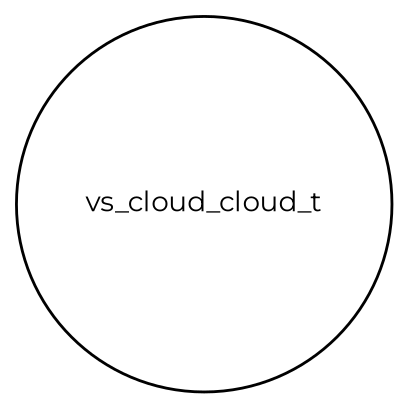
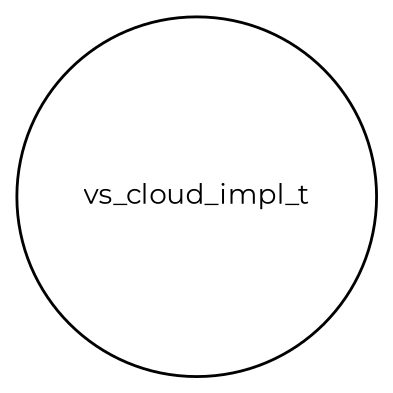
(204, 204) -> (197, 197)
